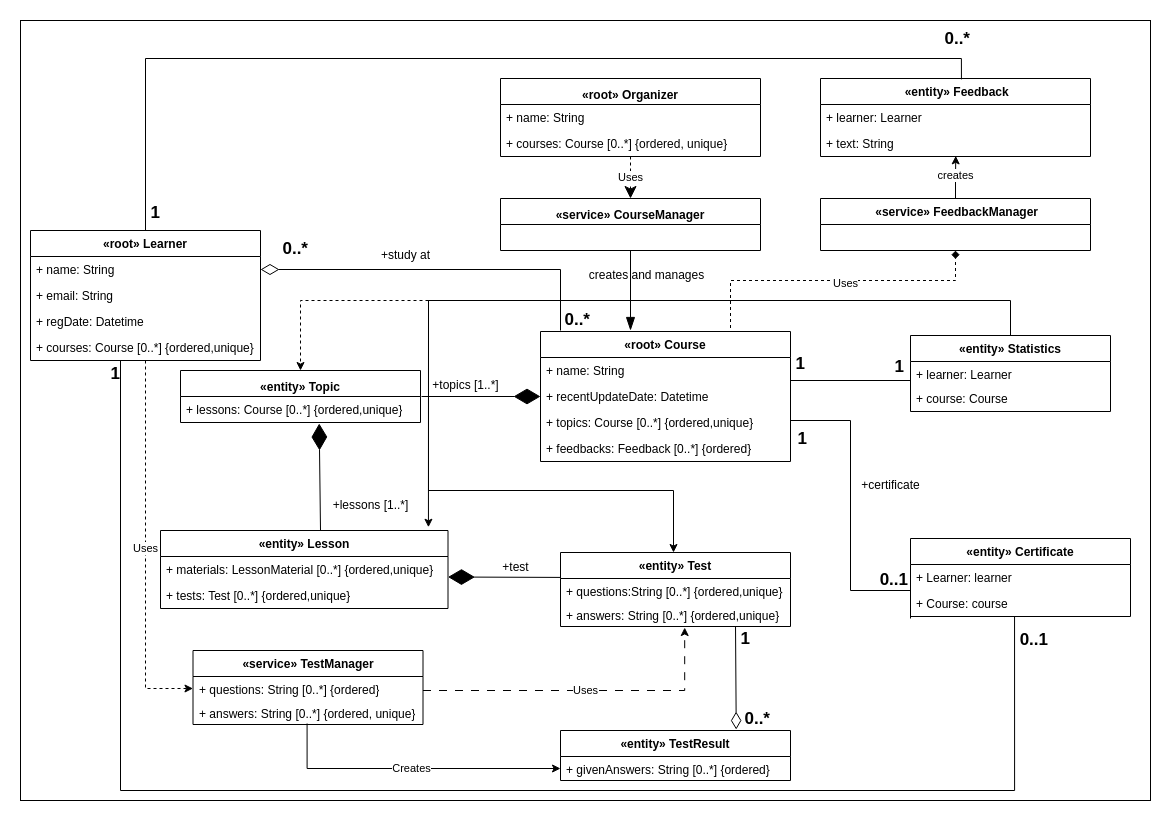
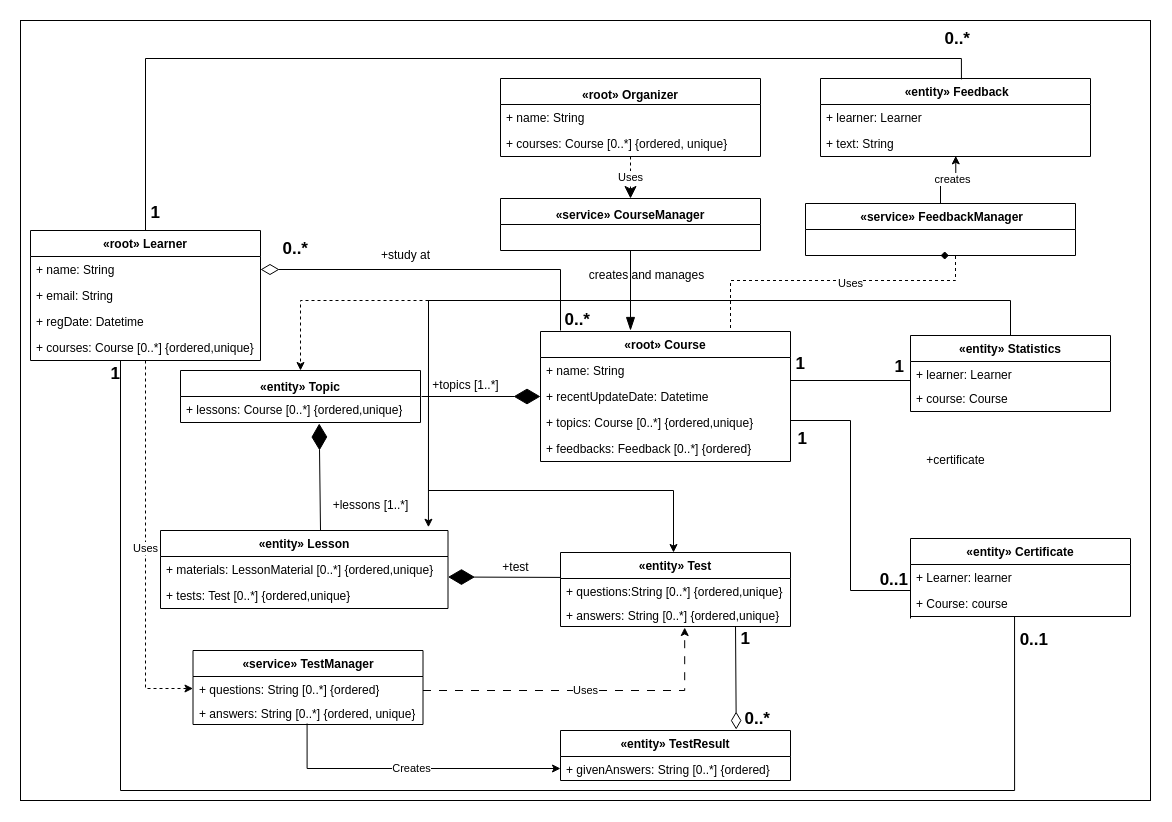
(956, 225) -> (941, 230)
(891, 486) -> (956, 461)
